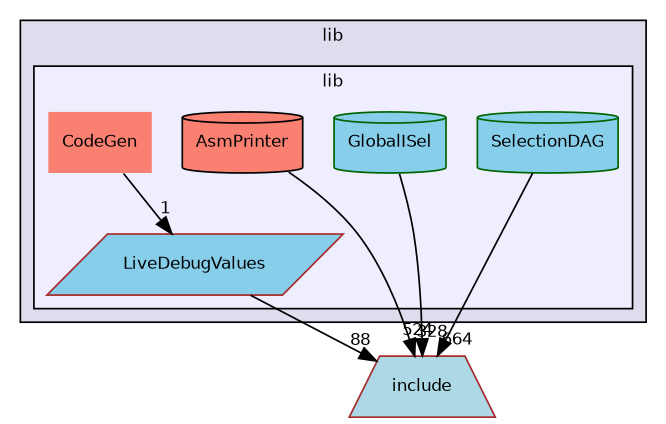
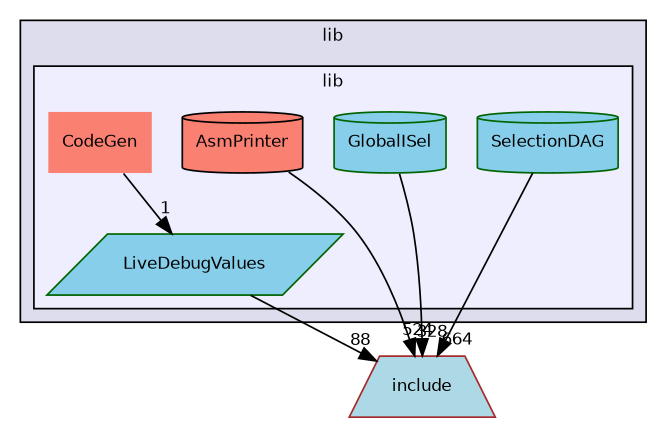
(195, 265) -> (195, 265)
